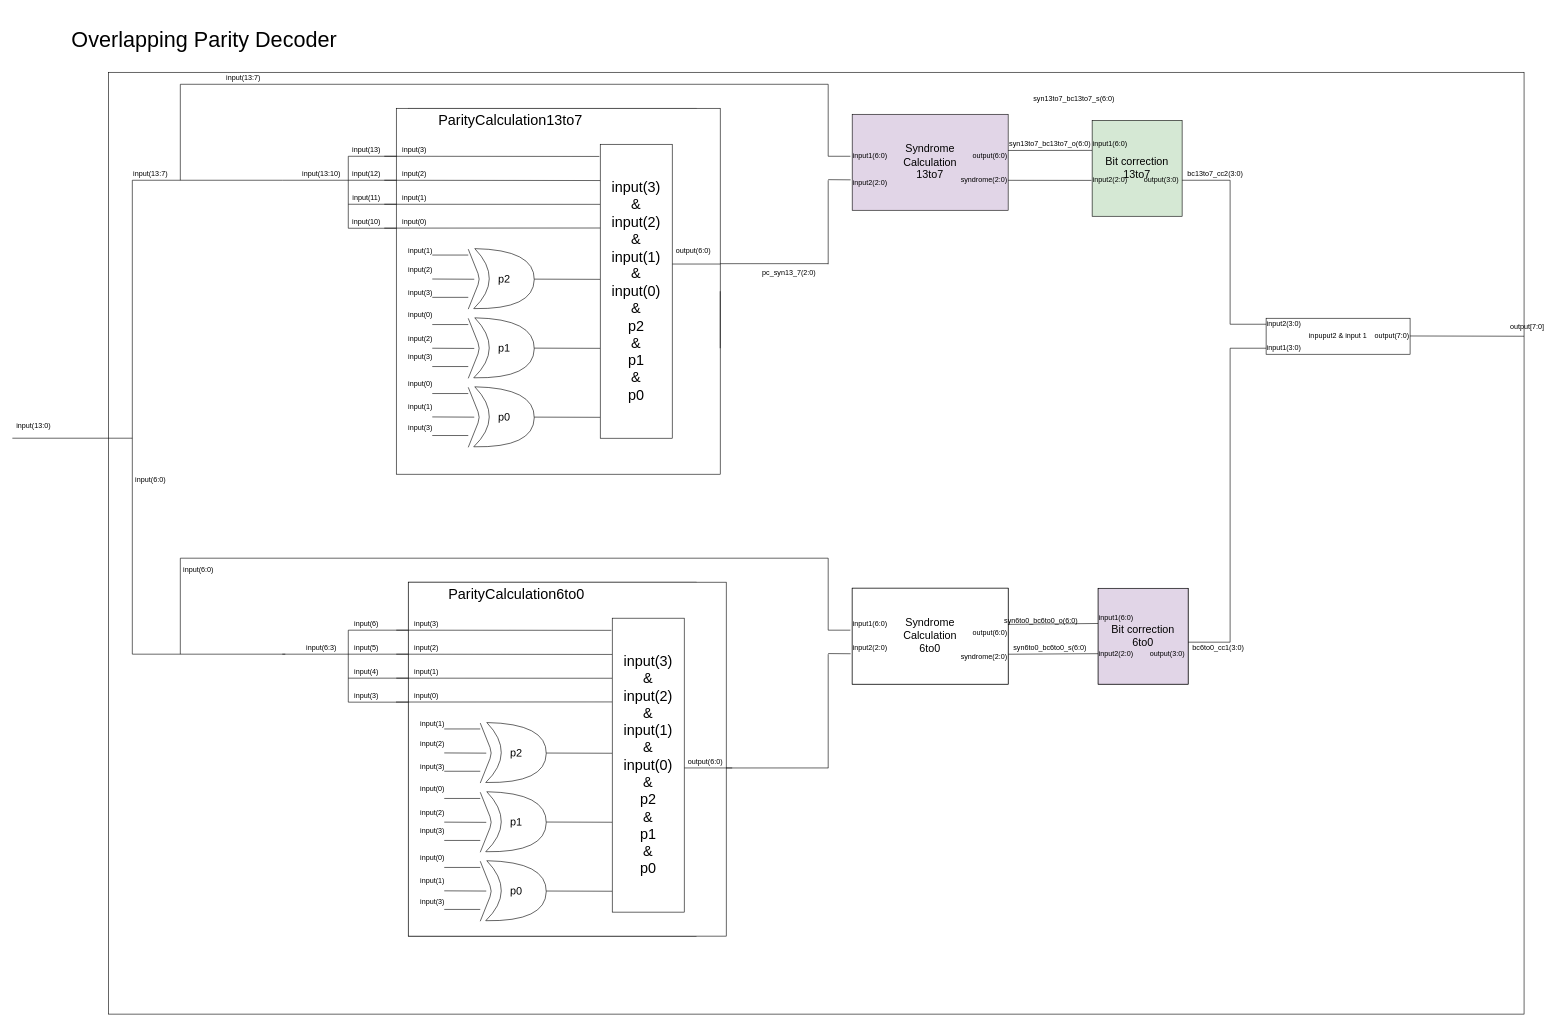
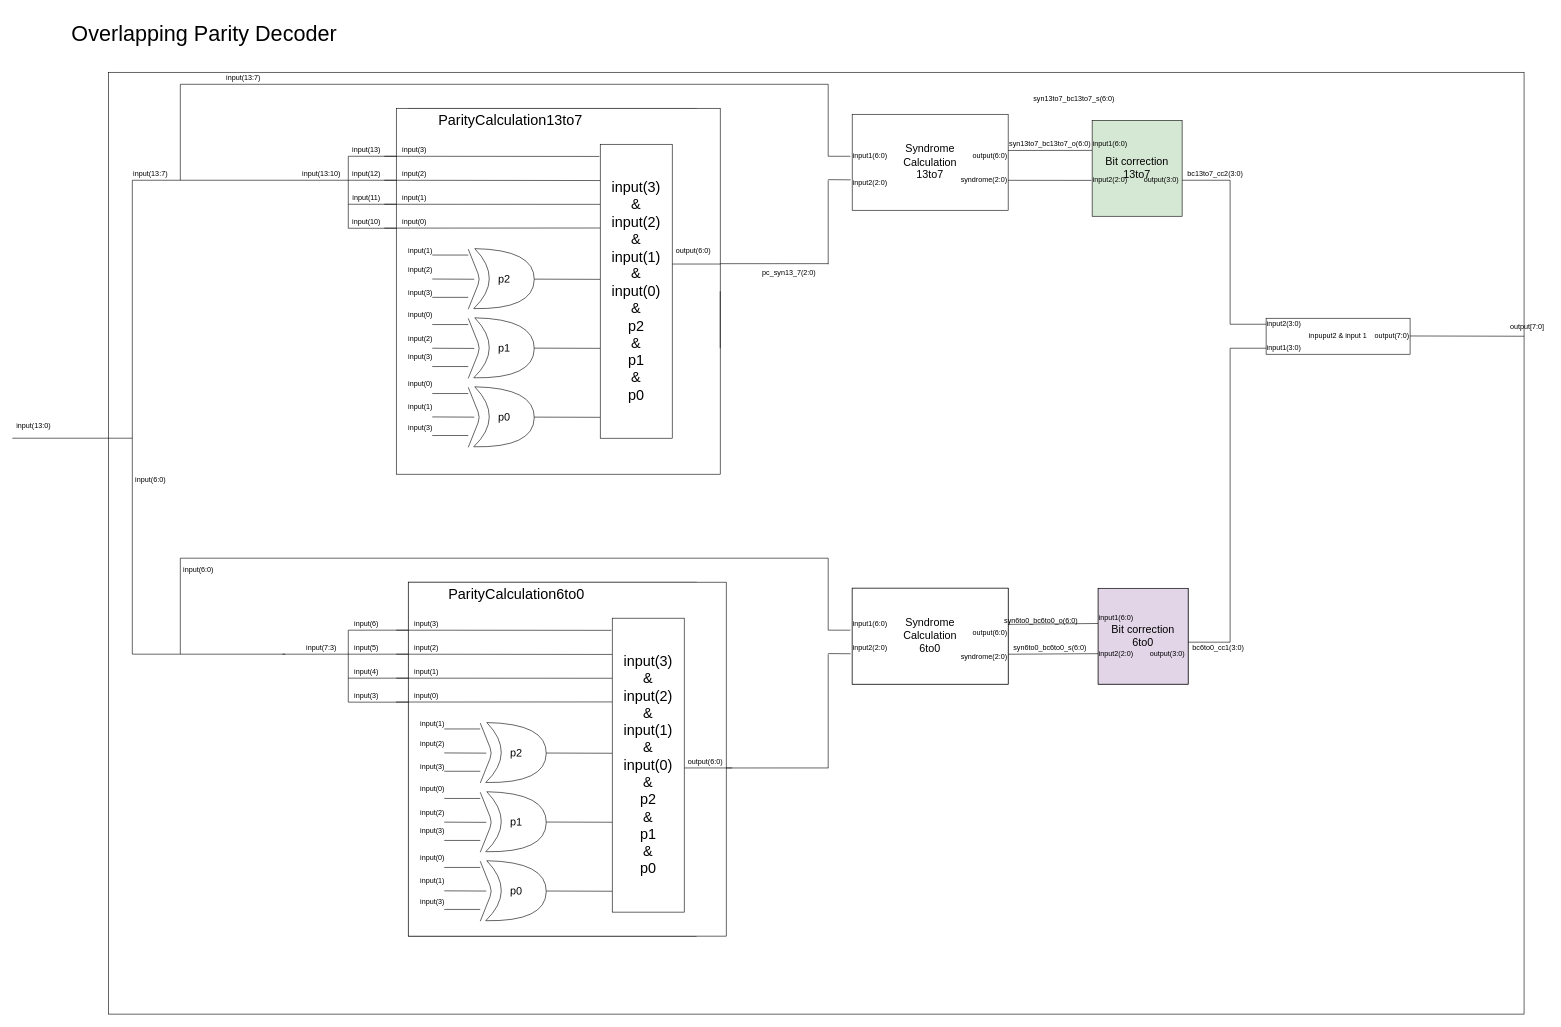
(204, 39) -> (204, 33)
(930, 162) -> (930, 162)
(322, 648) -> (322, 648)
